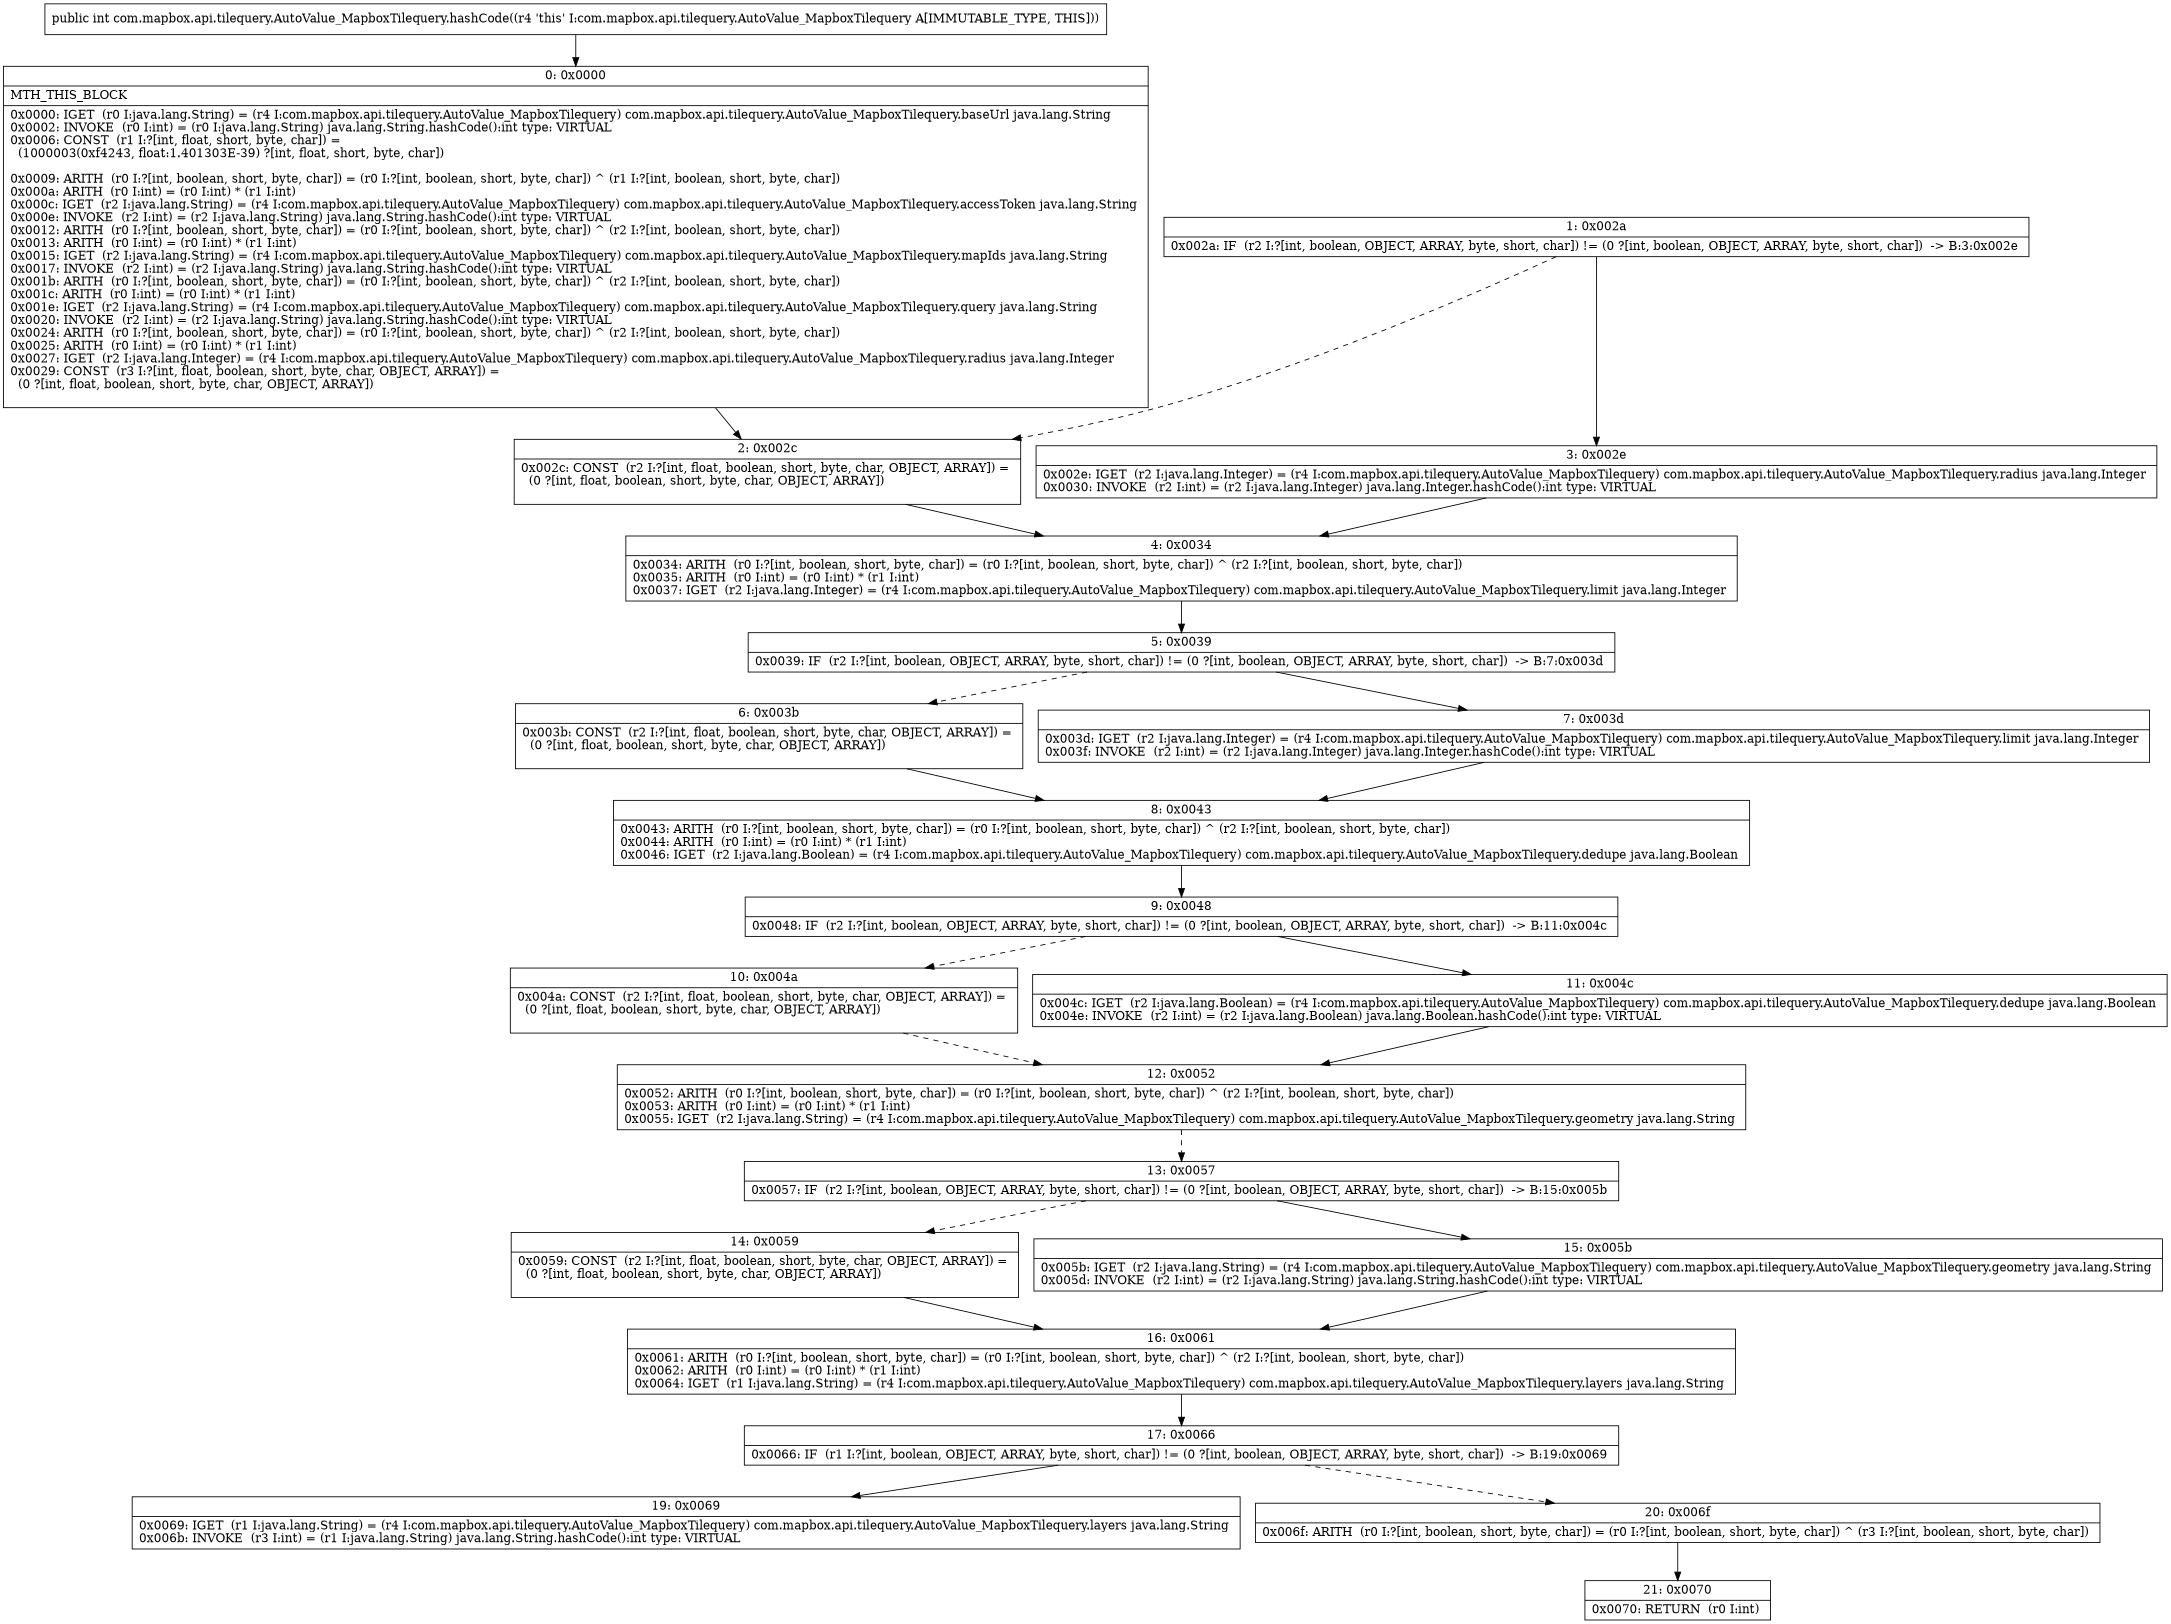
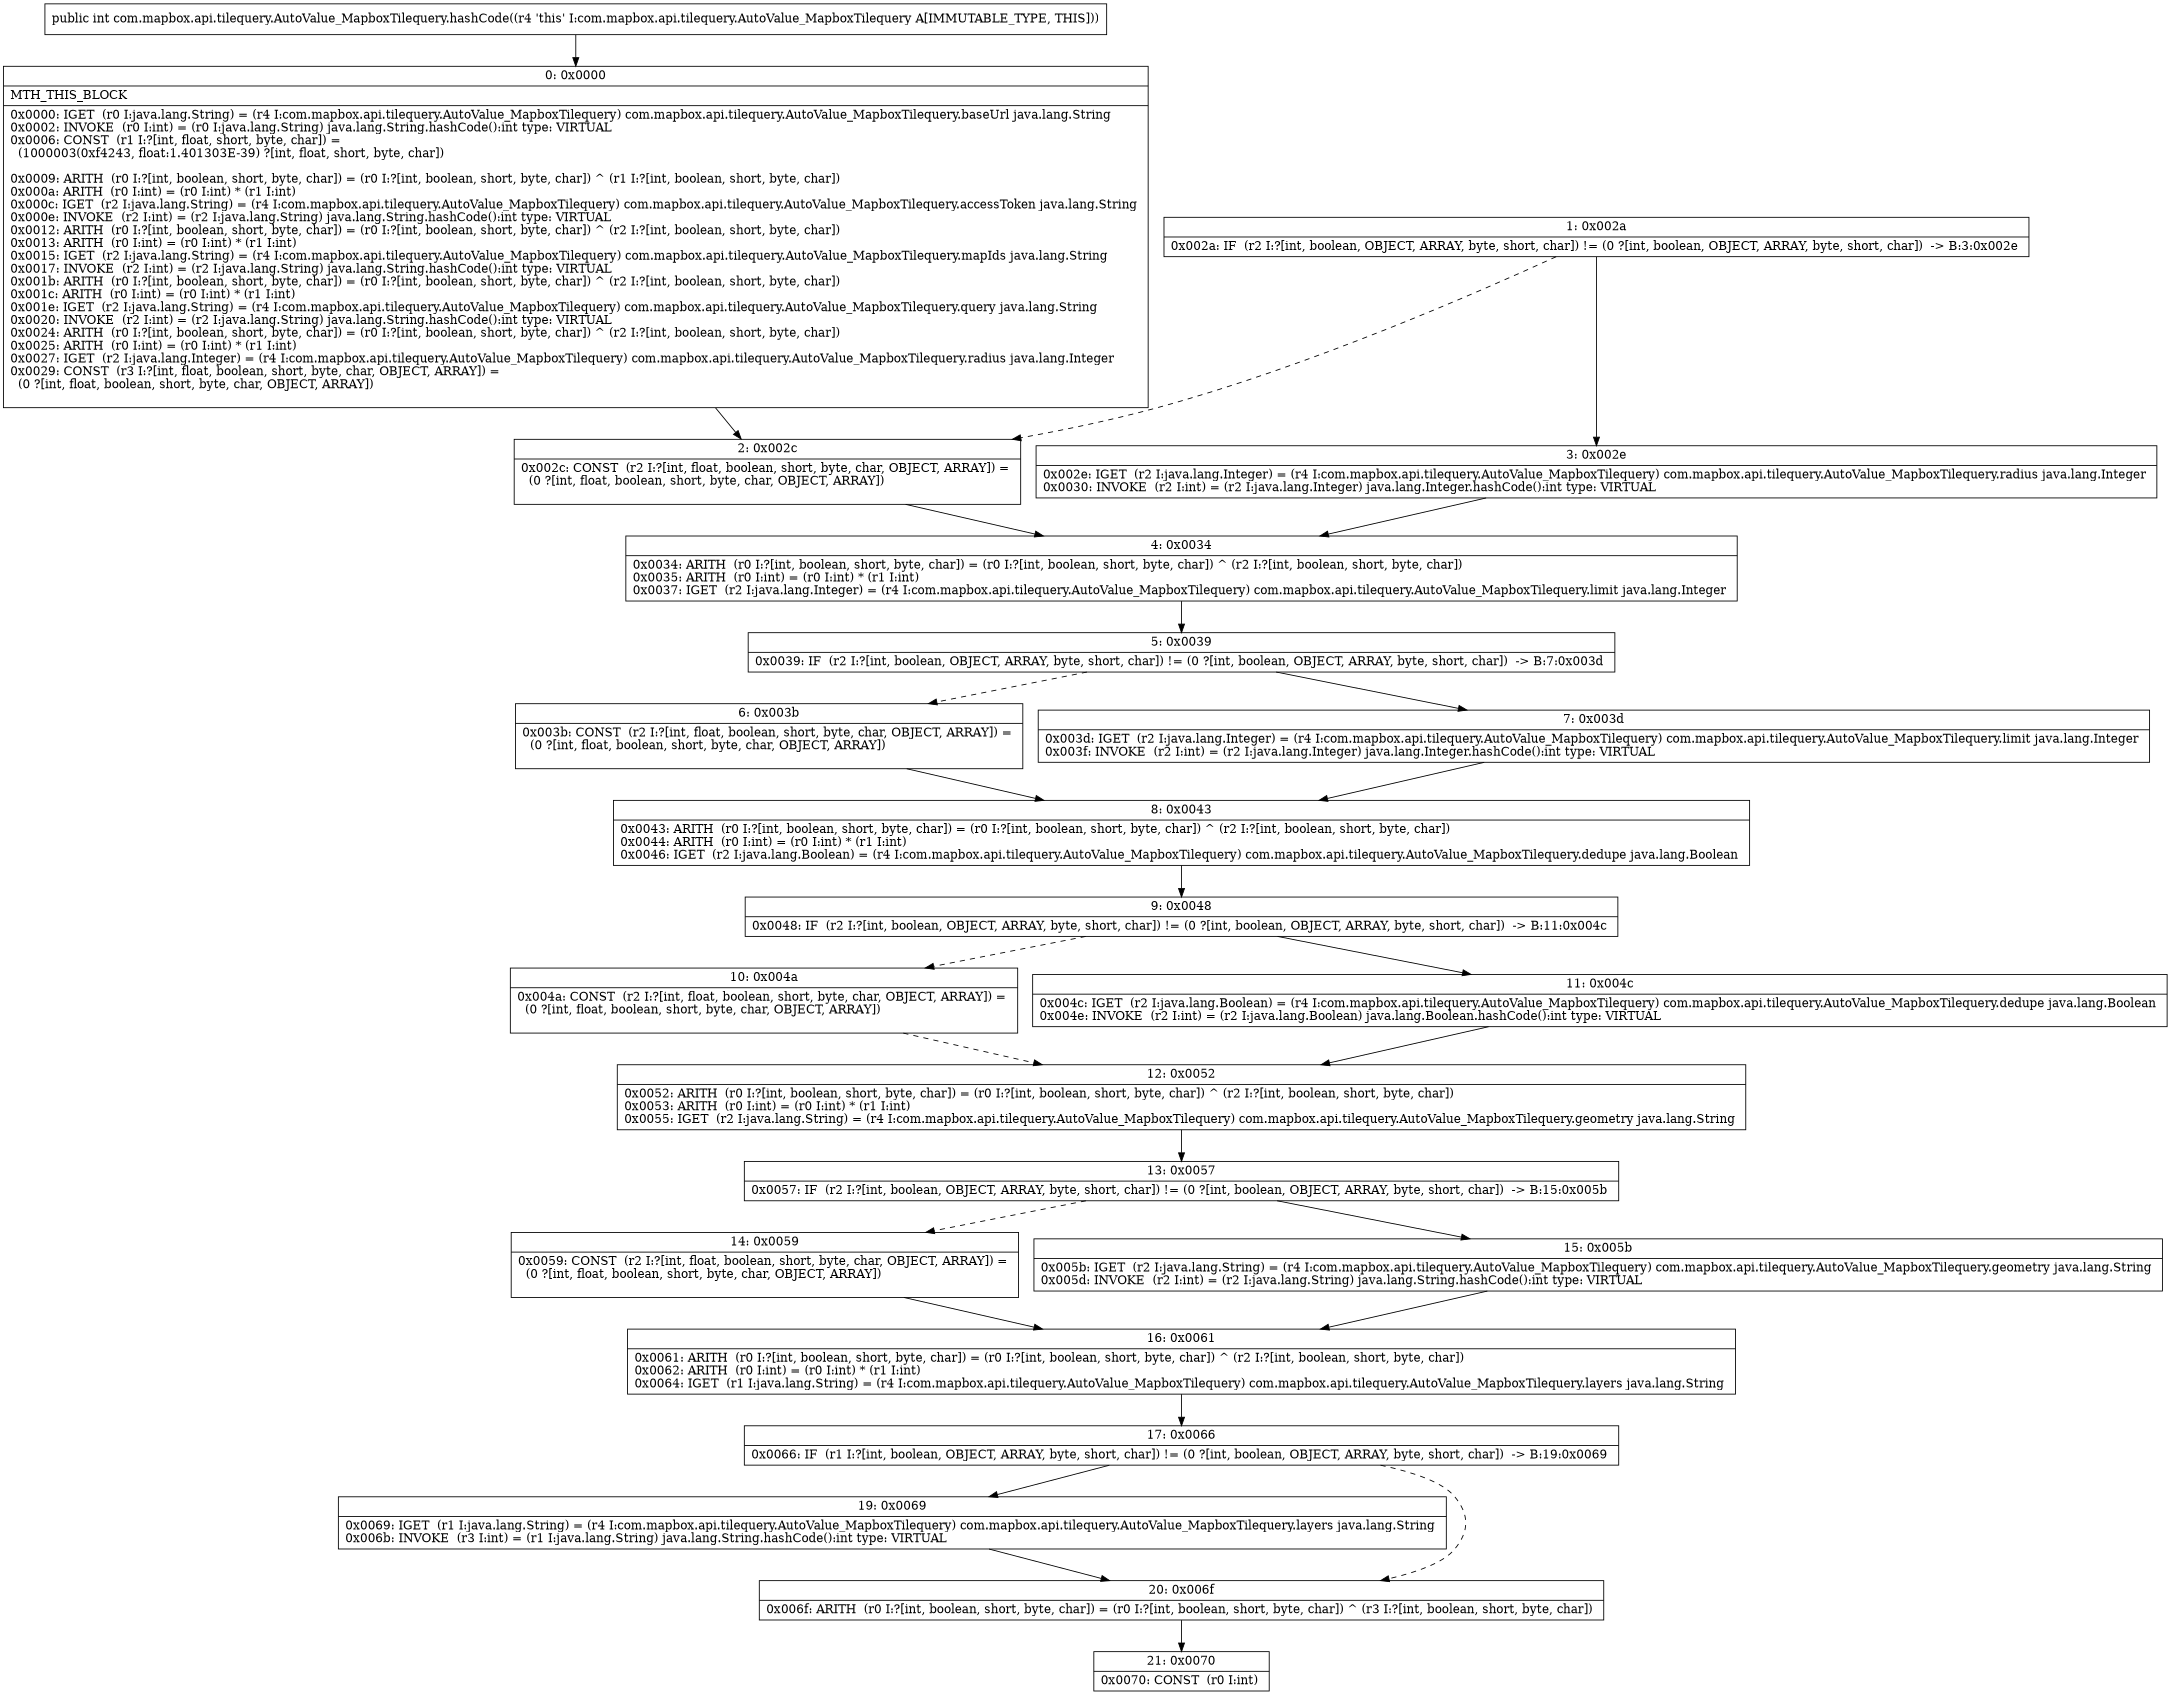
(1182, 1141) -> (1182, 1141)
none -> (1045, 1564)
(1678, 1610) -> (1182, 1681)
